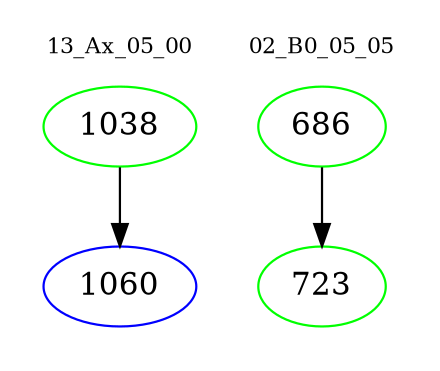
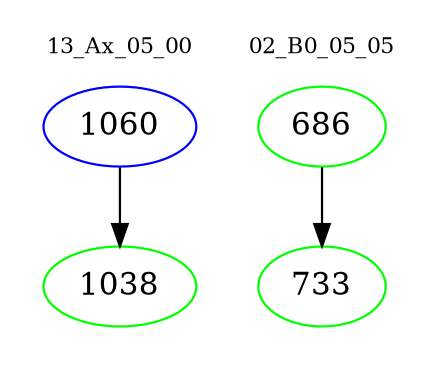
(120, 196) -> (120, 196)
(322, 286) -> (322, 286)
